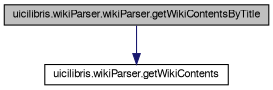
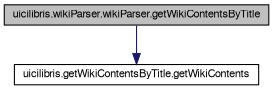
(137, 75) -> (137, 75)
